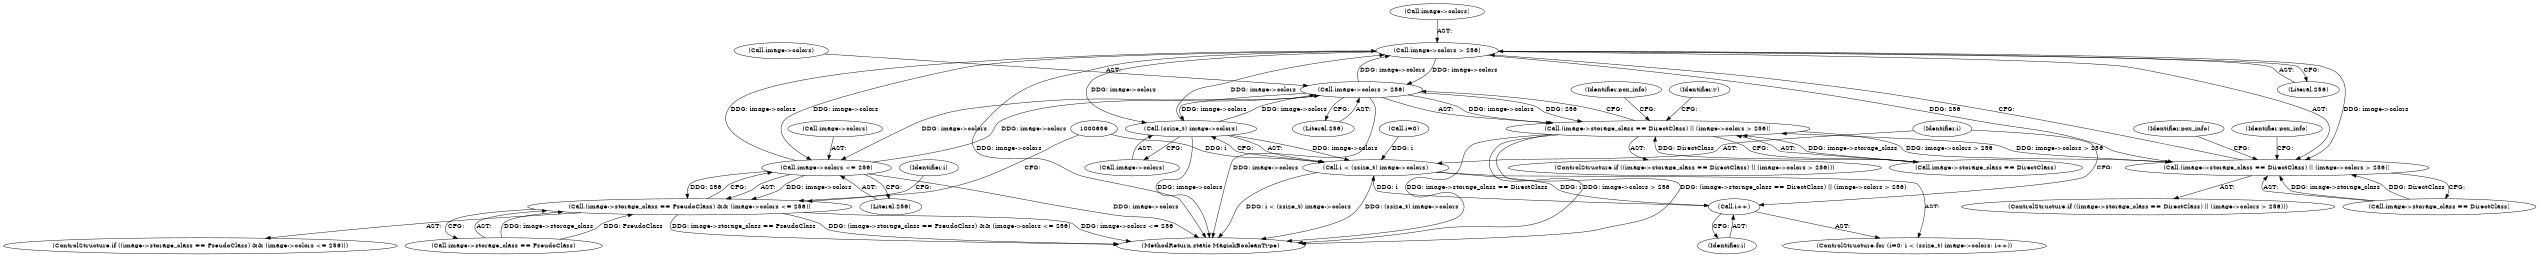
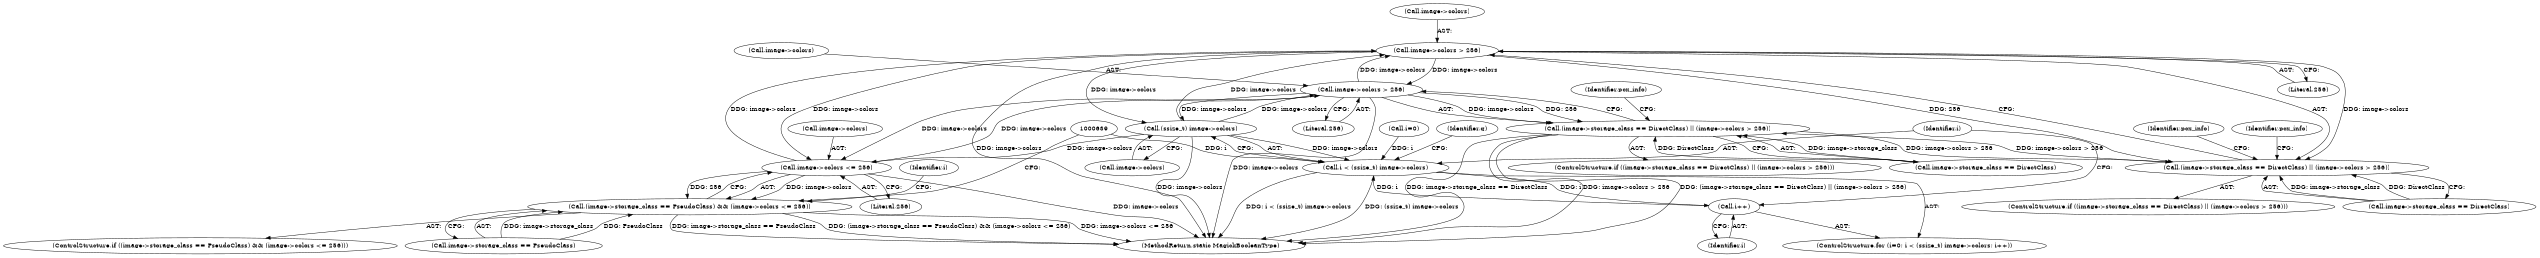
(1700, 90) -> none
none -> (1467, 129)
none -> (1018, 155)
